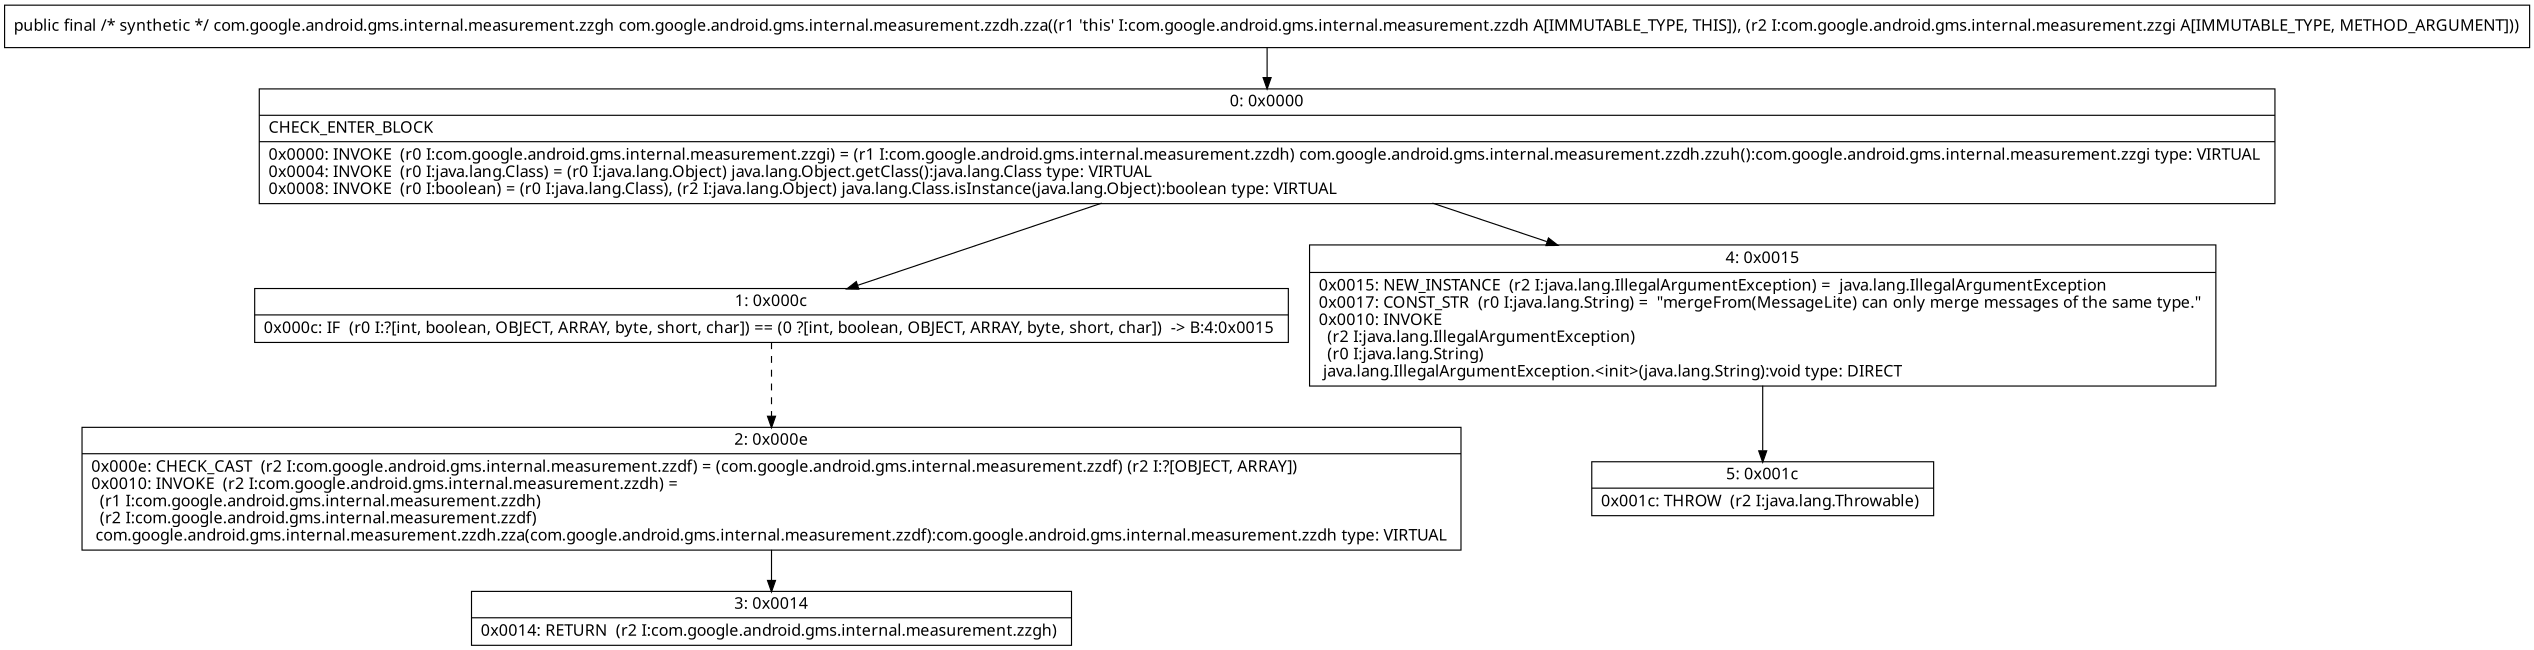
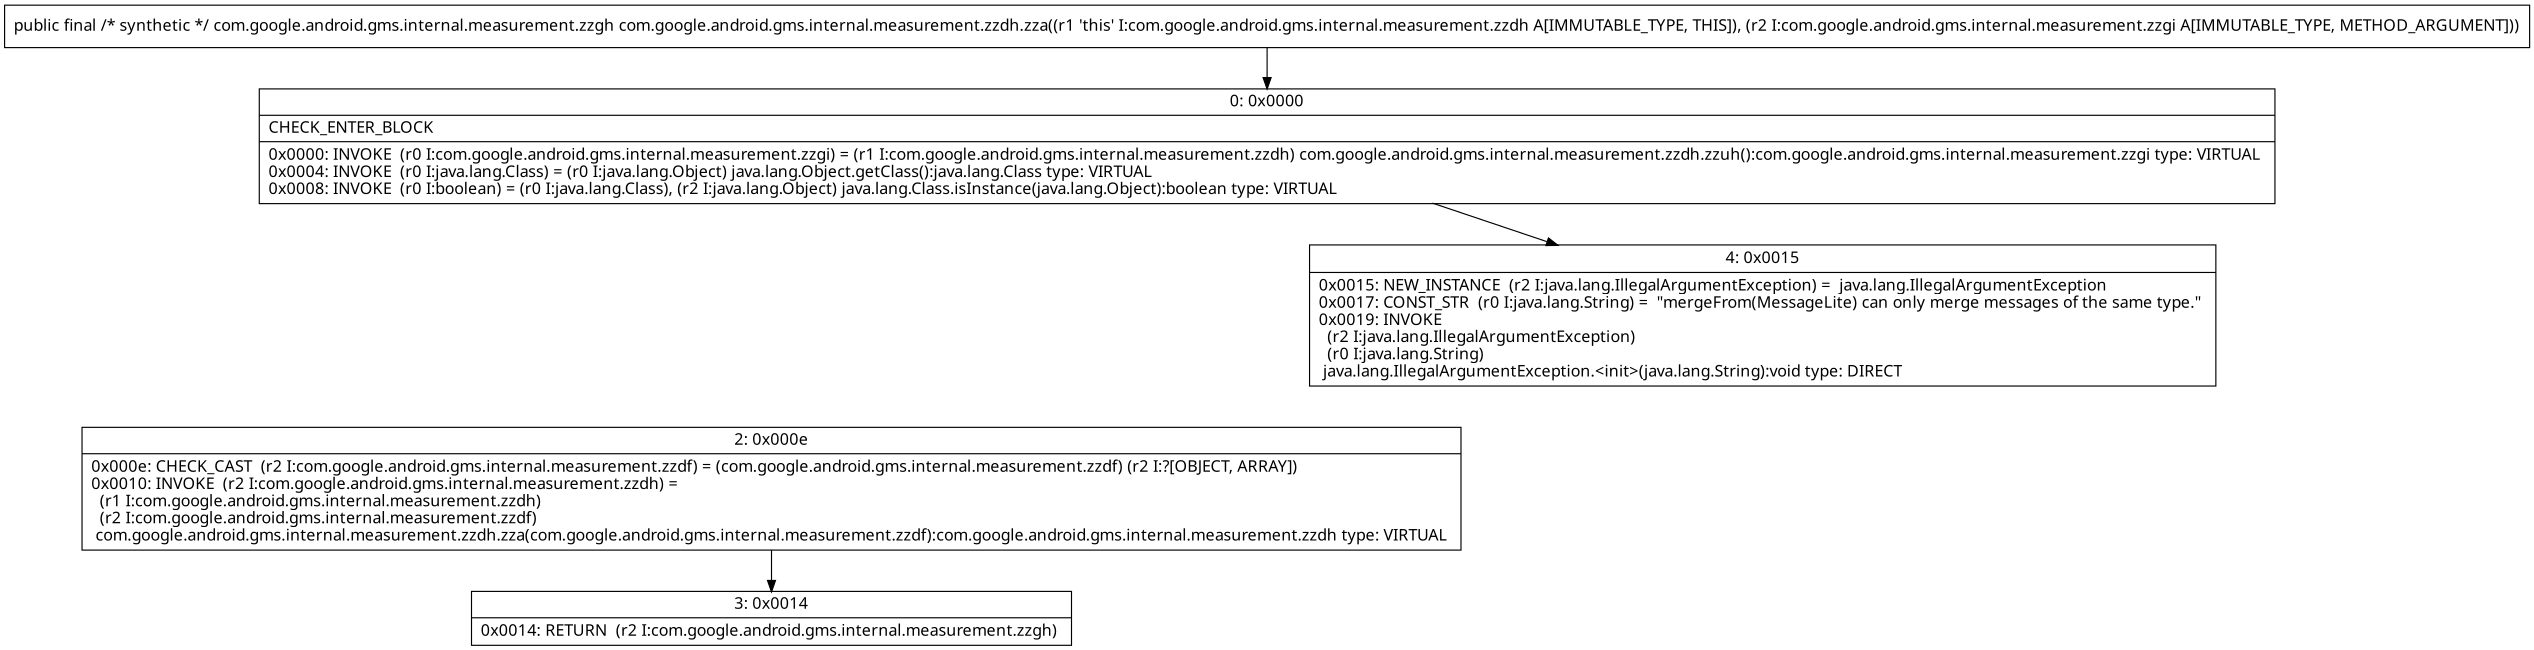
(772, 315) -> none
(1385, 320) -> (1385, 320)
(1763, 489) -> none
